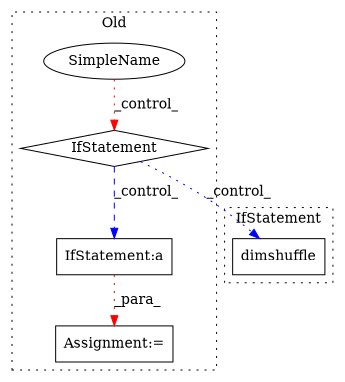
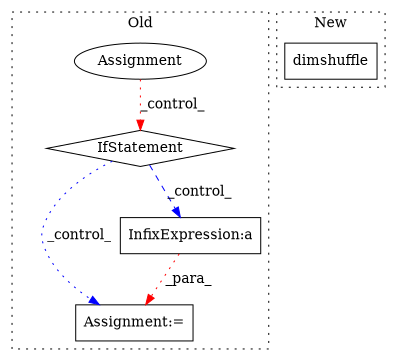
(114, 61) -> (140, 61)
(199, 193) -> (44, 224)
(279, 219) -> (331, 24)
(114, 257) -> (191, 236)
